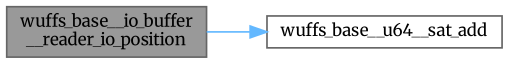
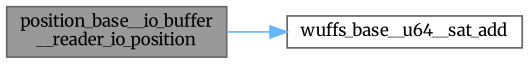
(107, 32) -> (117, 32)
